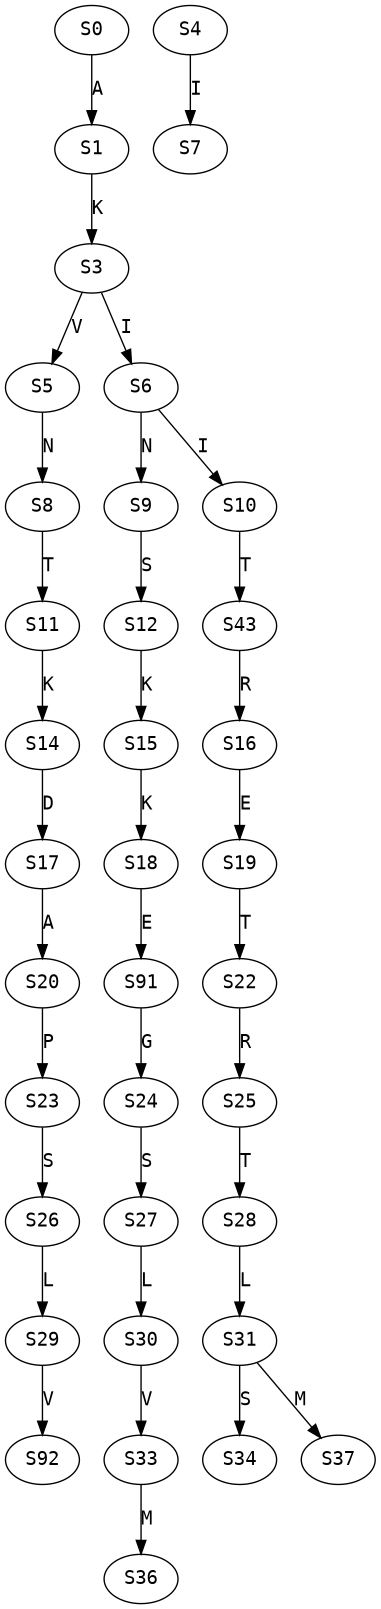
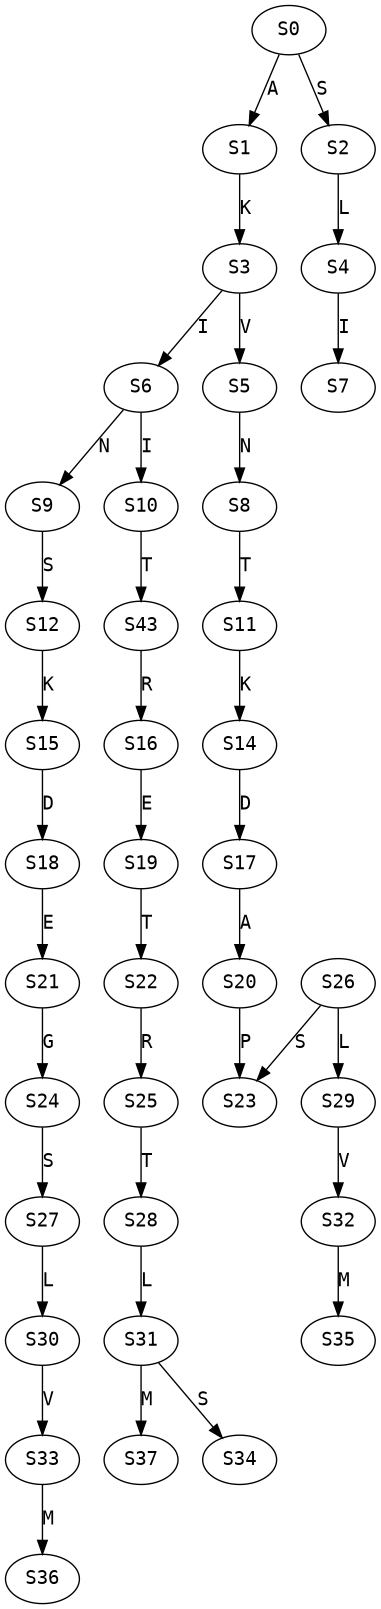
none -> (338, 149)
(147, 805) -> (49, 805)
(141, 983) -> (42, 983)
(42, 1155) -> (293, 1038)
none -> (338, 1341)
(42, 1460) -> (338, 1222)
